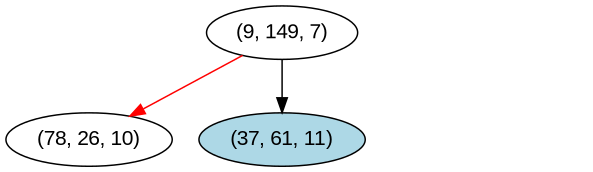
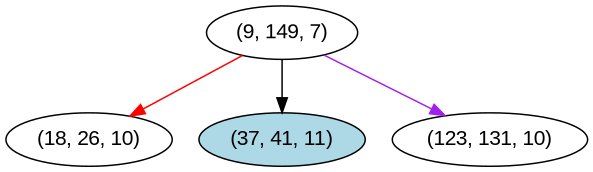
(89, 140) -> (89, 140)
(282, 140) -> (282, 140)
none -> (490, 140)
